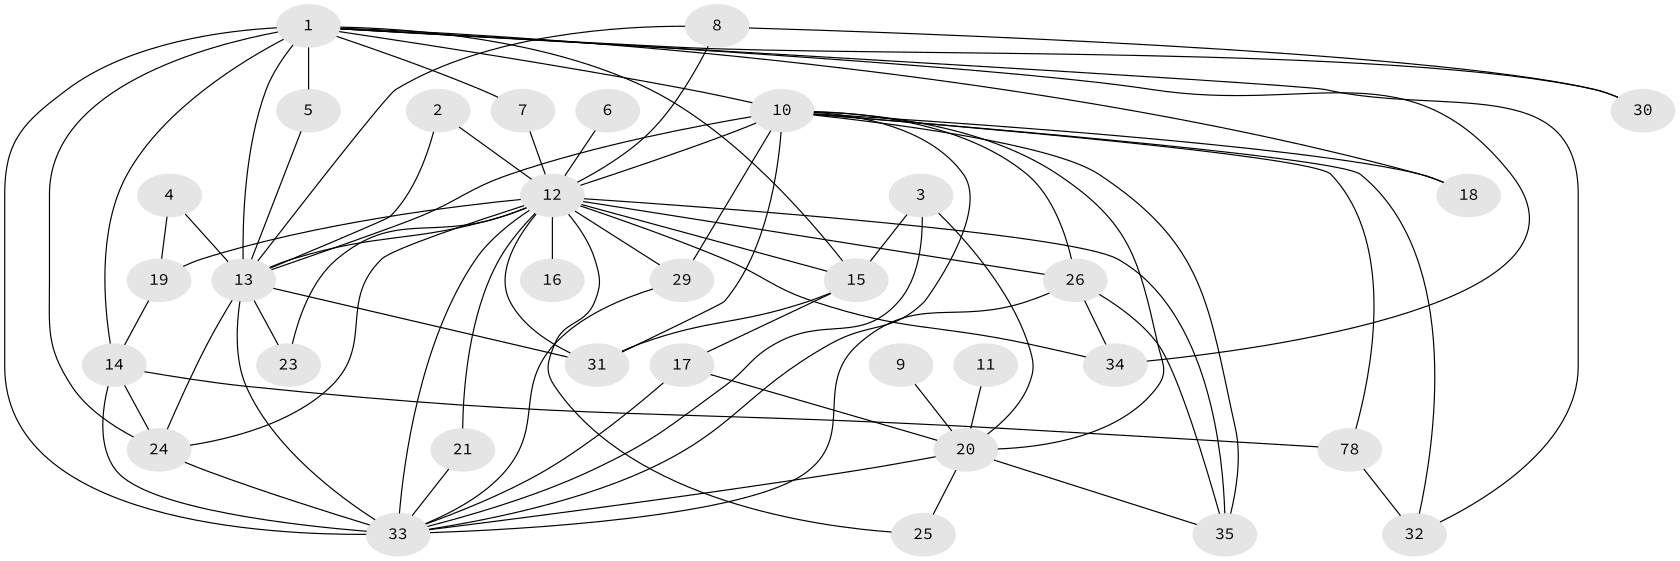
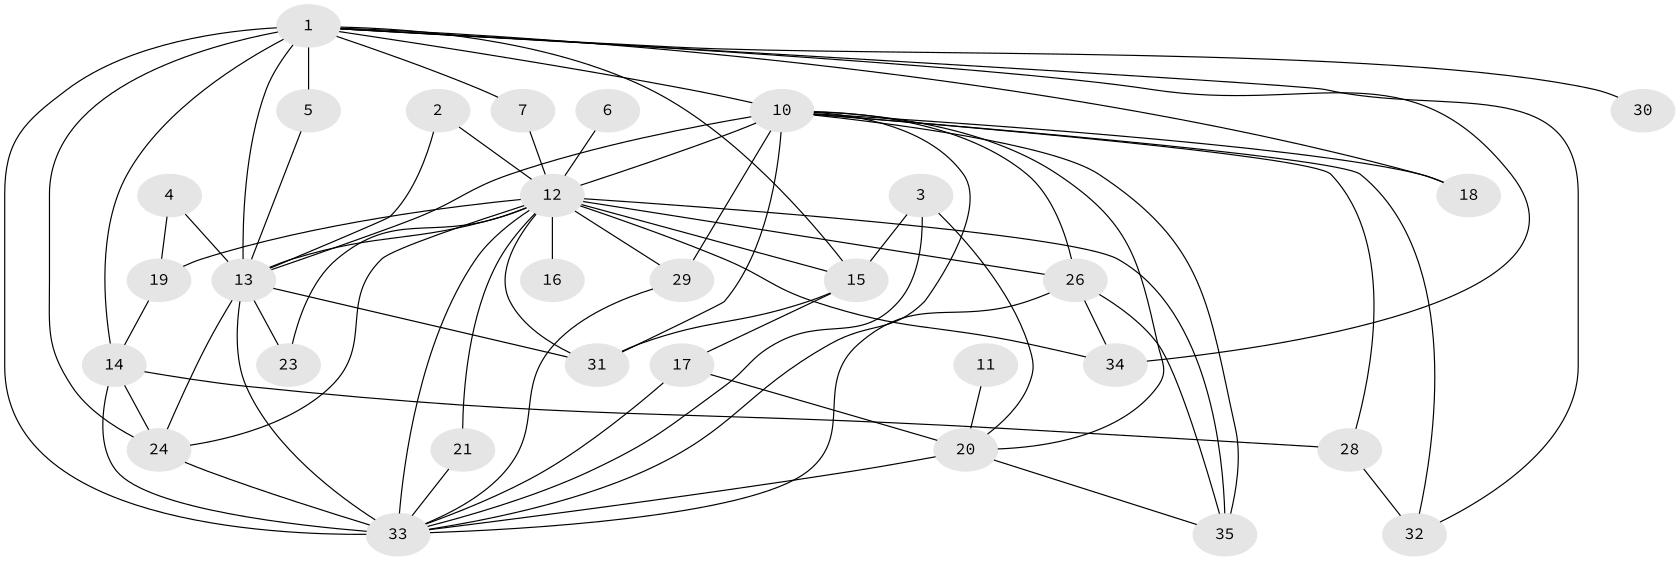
(717, 26) -> none
(901, 365) -> none
(1350, 450) -> (1350, 450)
(923, 535) -> none
